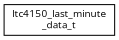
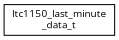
(59, 20) -> (59, 20)
